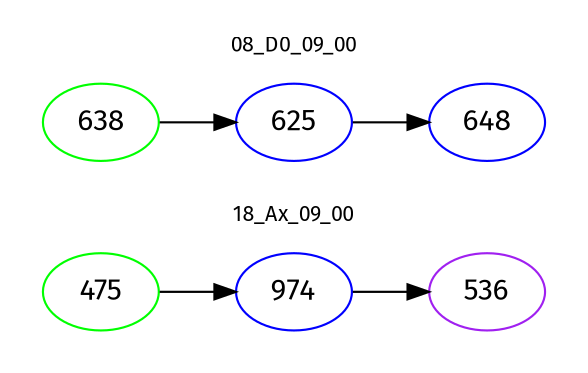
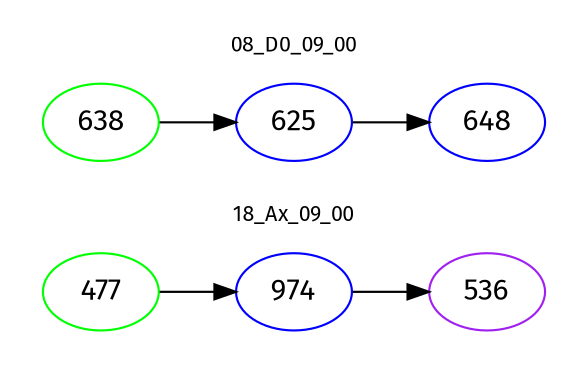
(101, 292) -> (101, 292)
